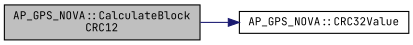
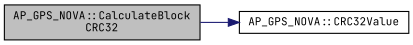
(102, 22) -> (102, 22)
